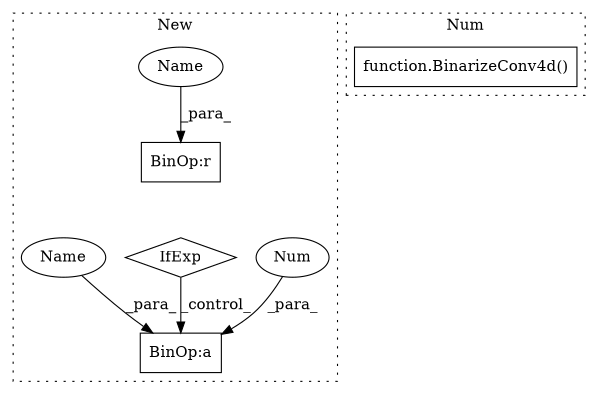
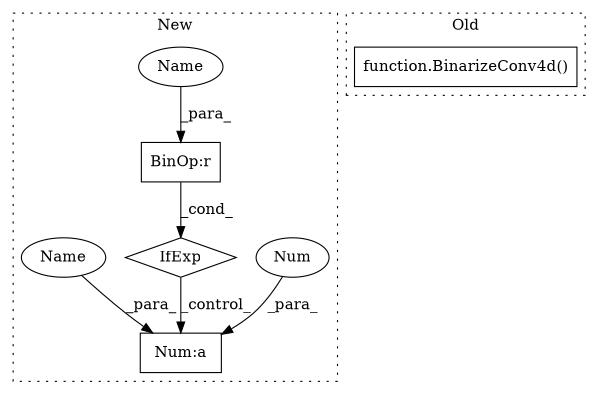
(466, 26) -> (466, 26)
none -> (181, 204)
(181, 353) -> (181, 353)
